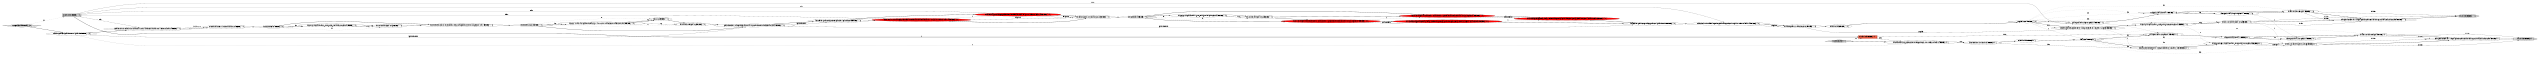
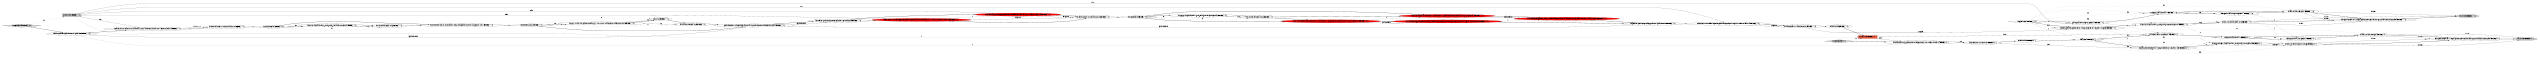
(1932, 24) -> (1853, 31)
(964, 37) -> (964, 37)
